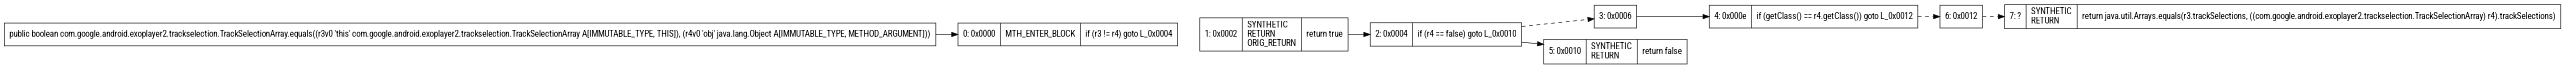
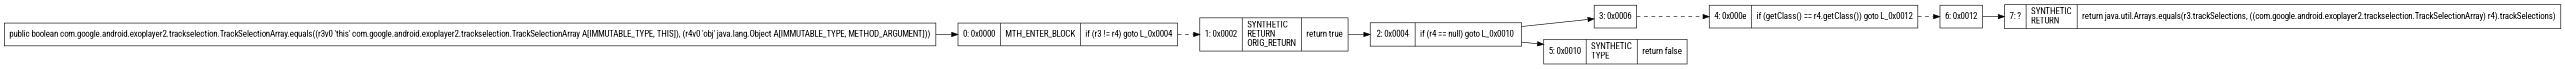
(1670, 17) -> (1670, 17)
(1990, 17) -> (1990, 17)
(1555, 23) -> (1555, 23)
none -> (1186, 34)
(1467, 34) -> (1467, 34)
(1605, 56) -> (1600, 56)
